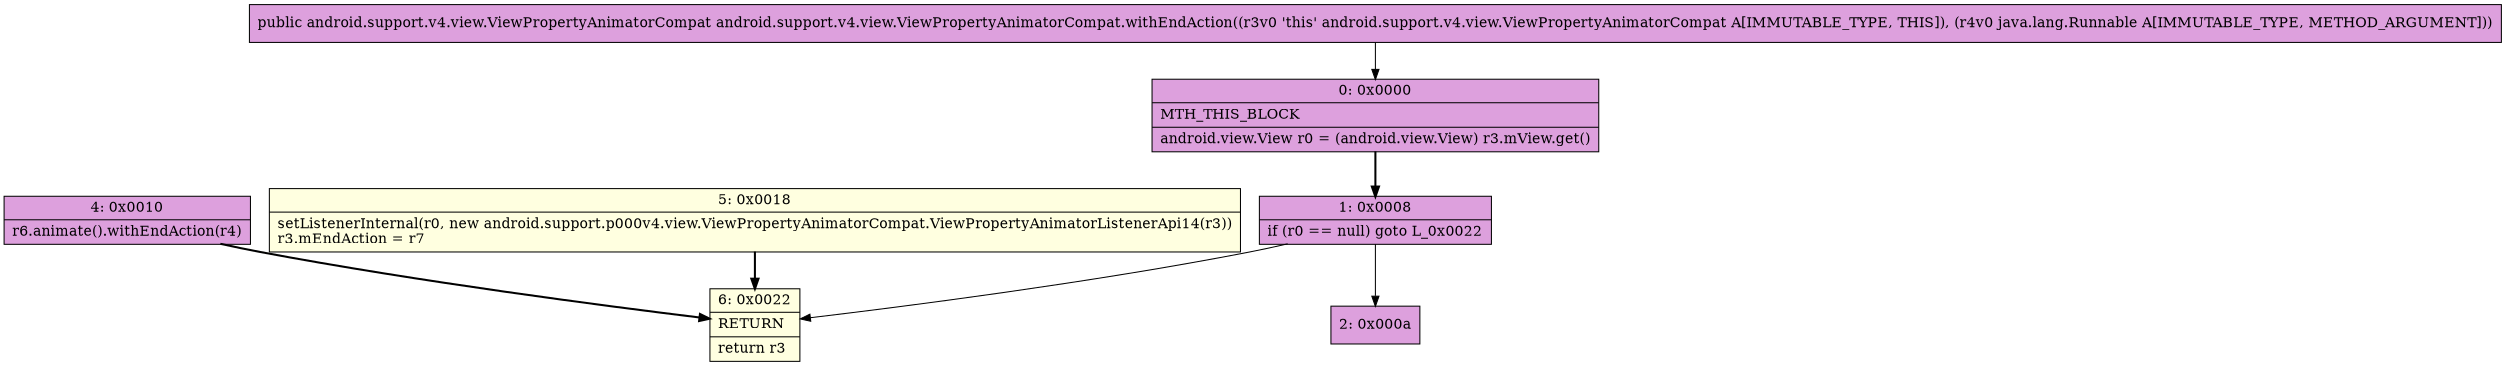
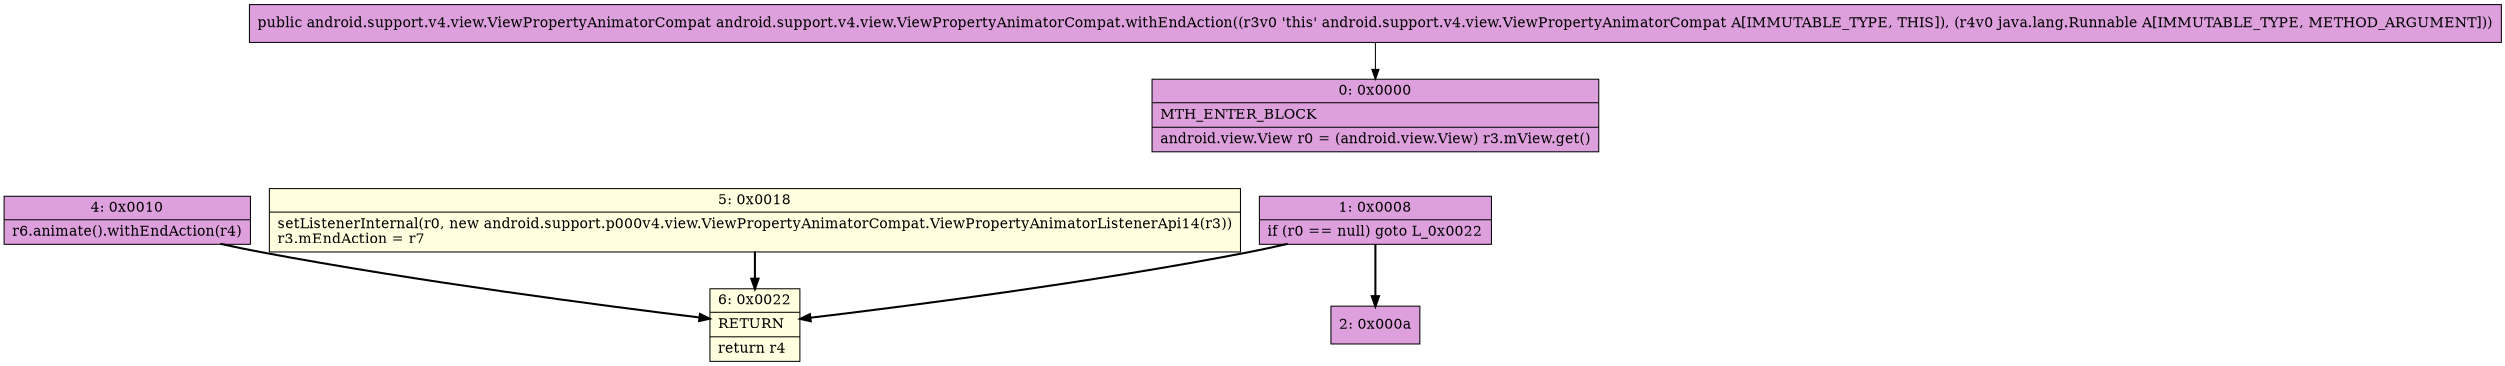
(1230, 114) -> (1239, 114)
(1375, 169) -> none
(1375, 270) -> (1375, 270)
(1050, 286) -> (1050, 286)
(752, 349) -> (752, 349)
